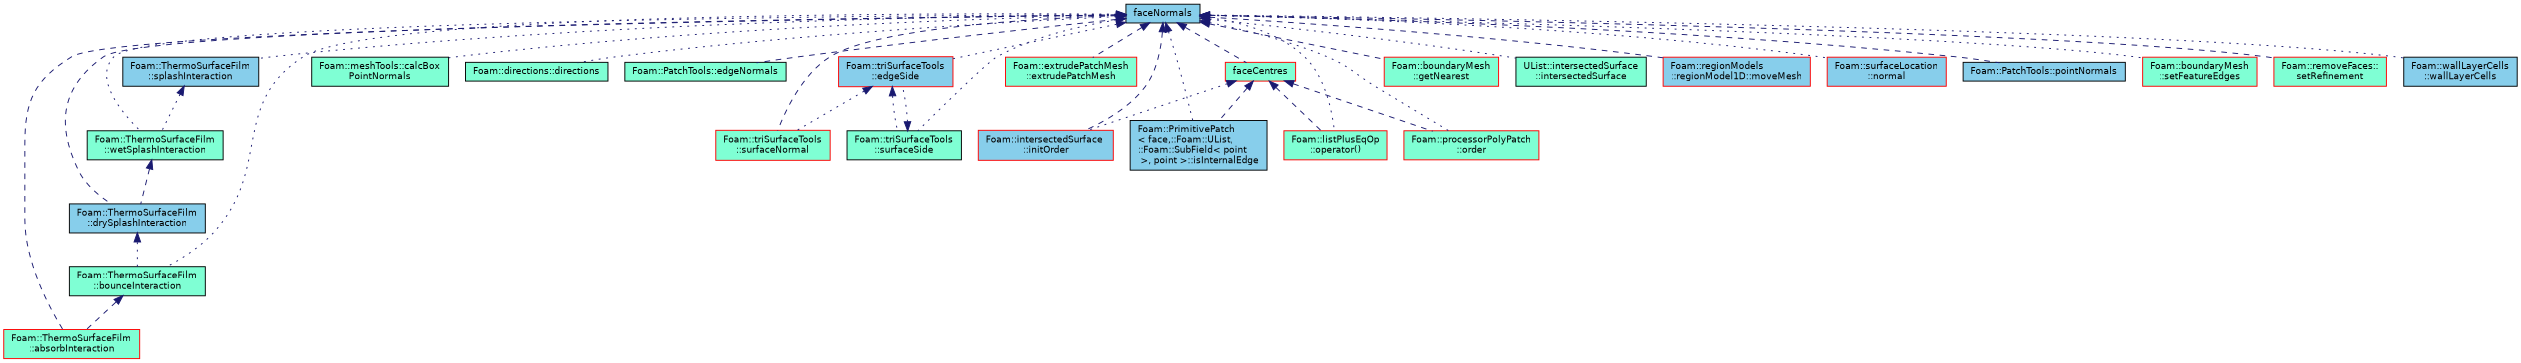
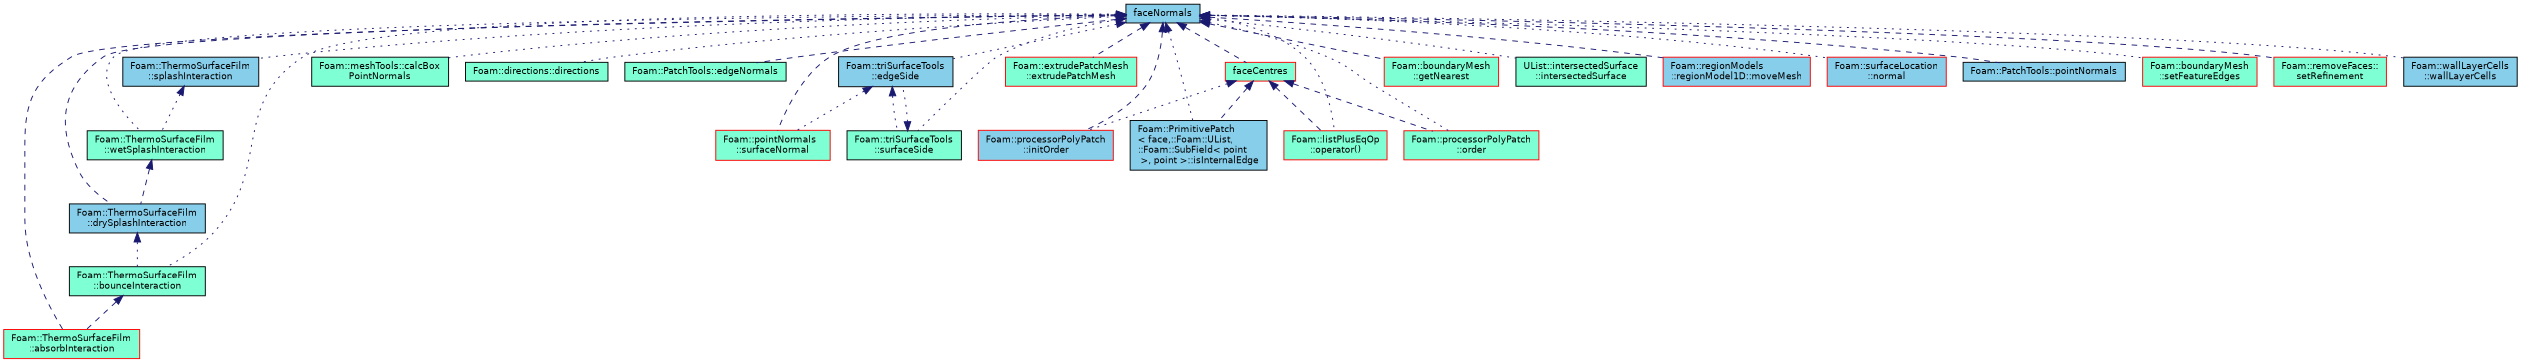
(896, 72) -> (896, 72)
(773, 145) -> (773, 145)
(1046, 145) -> (1046, 145)
